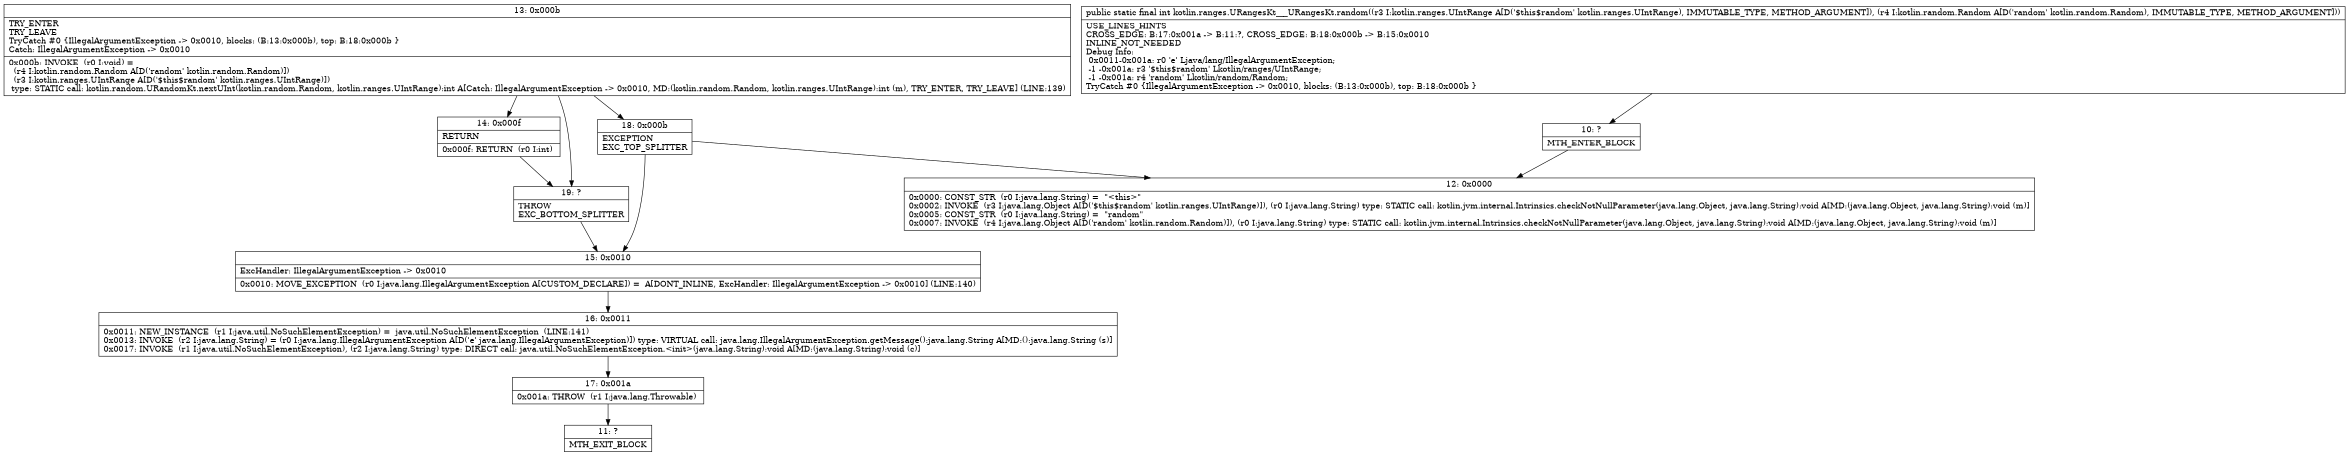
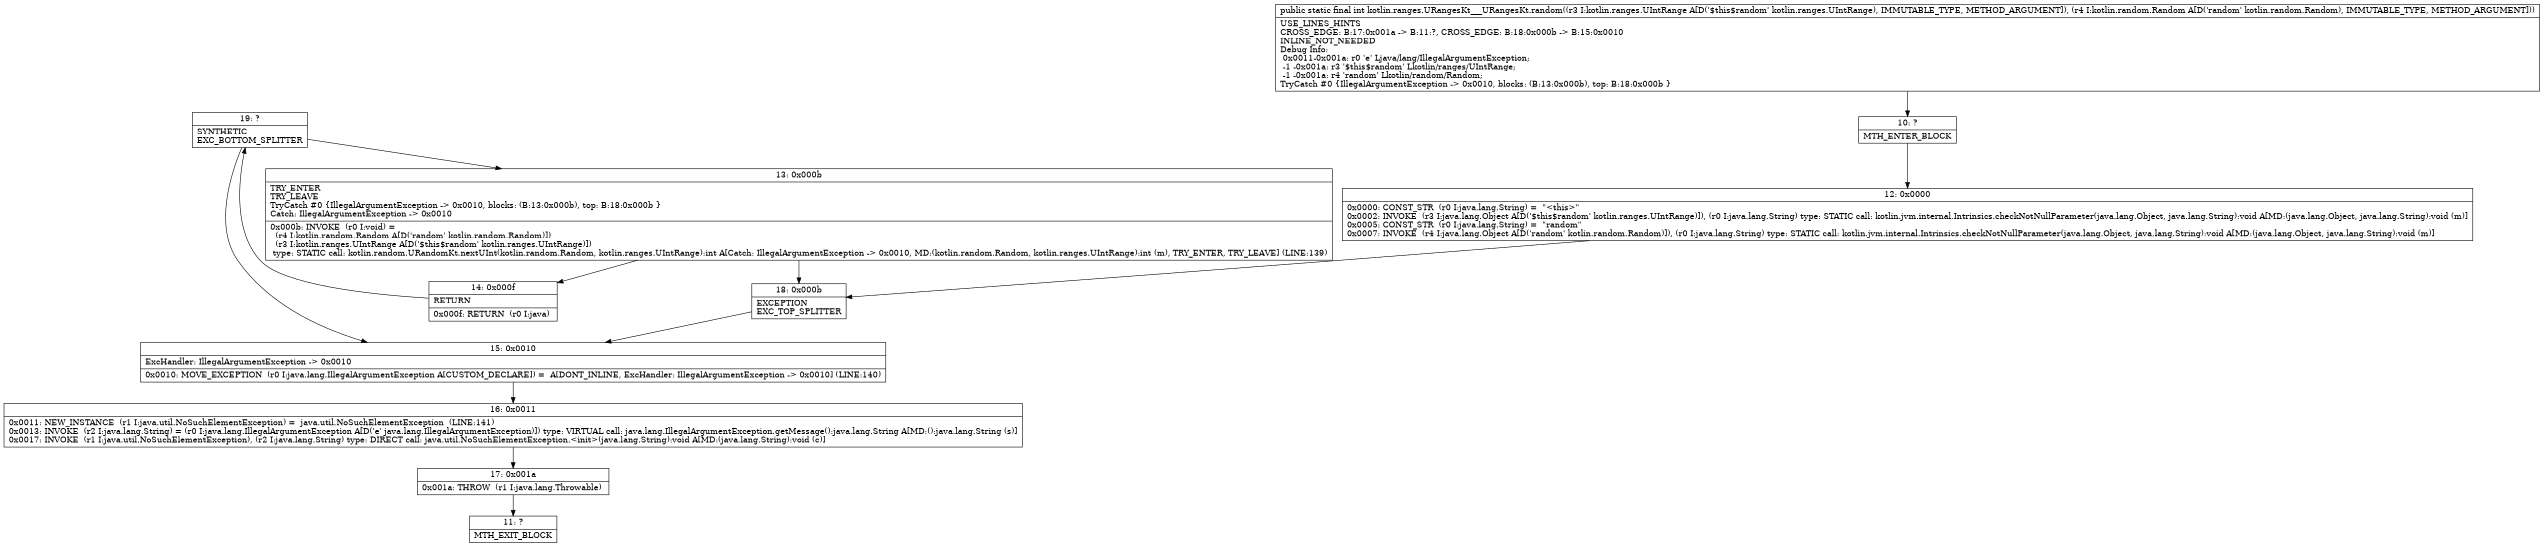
(569, 138) -> (402, 154)
(499, 150) -> (493, 314)
(918, 159) -> (1221, 269)
(535, 206) -> (222, 132)
